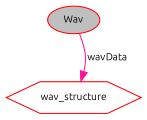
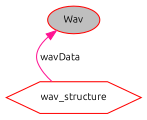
(85, 52) -> (37, 60)
